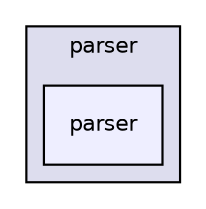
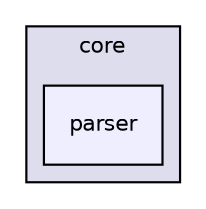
(103, 47) -> (103, 47)
